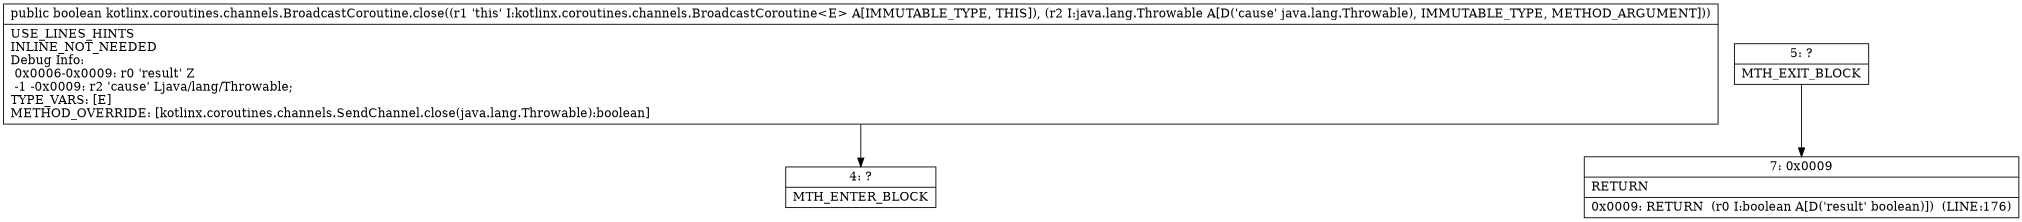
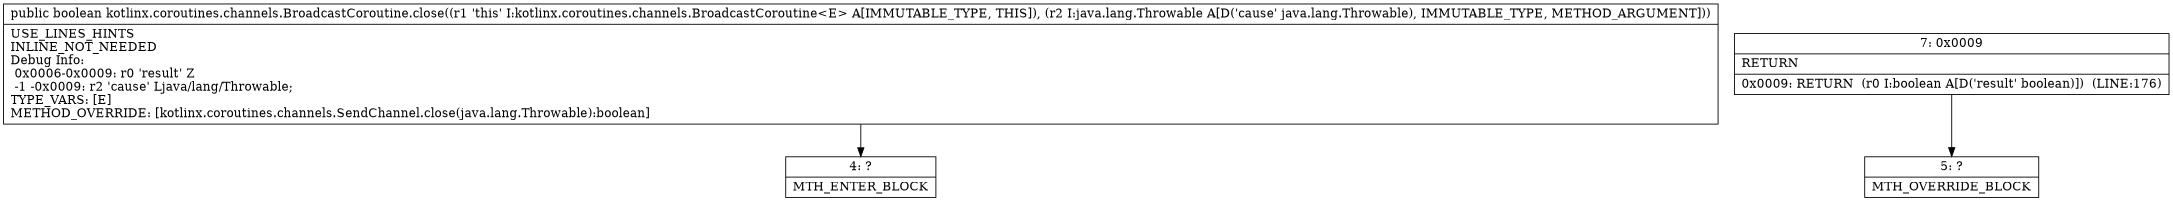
(1802, 74) -> (1952, 187)
(1802, 116) -> (1952, 121)
